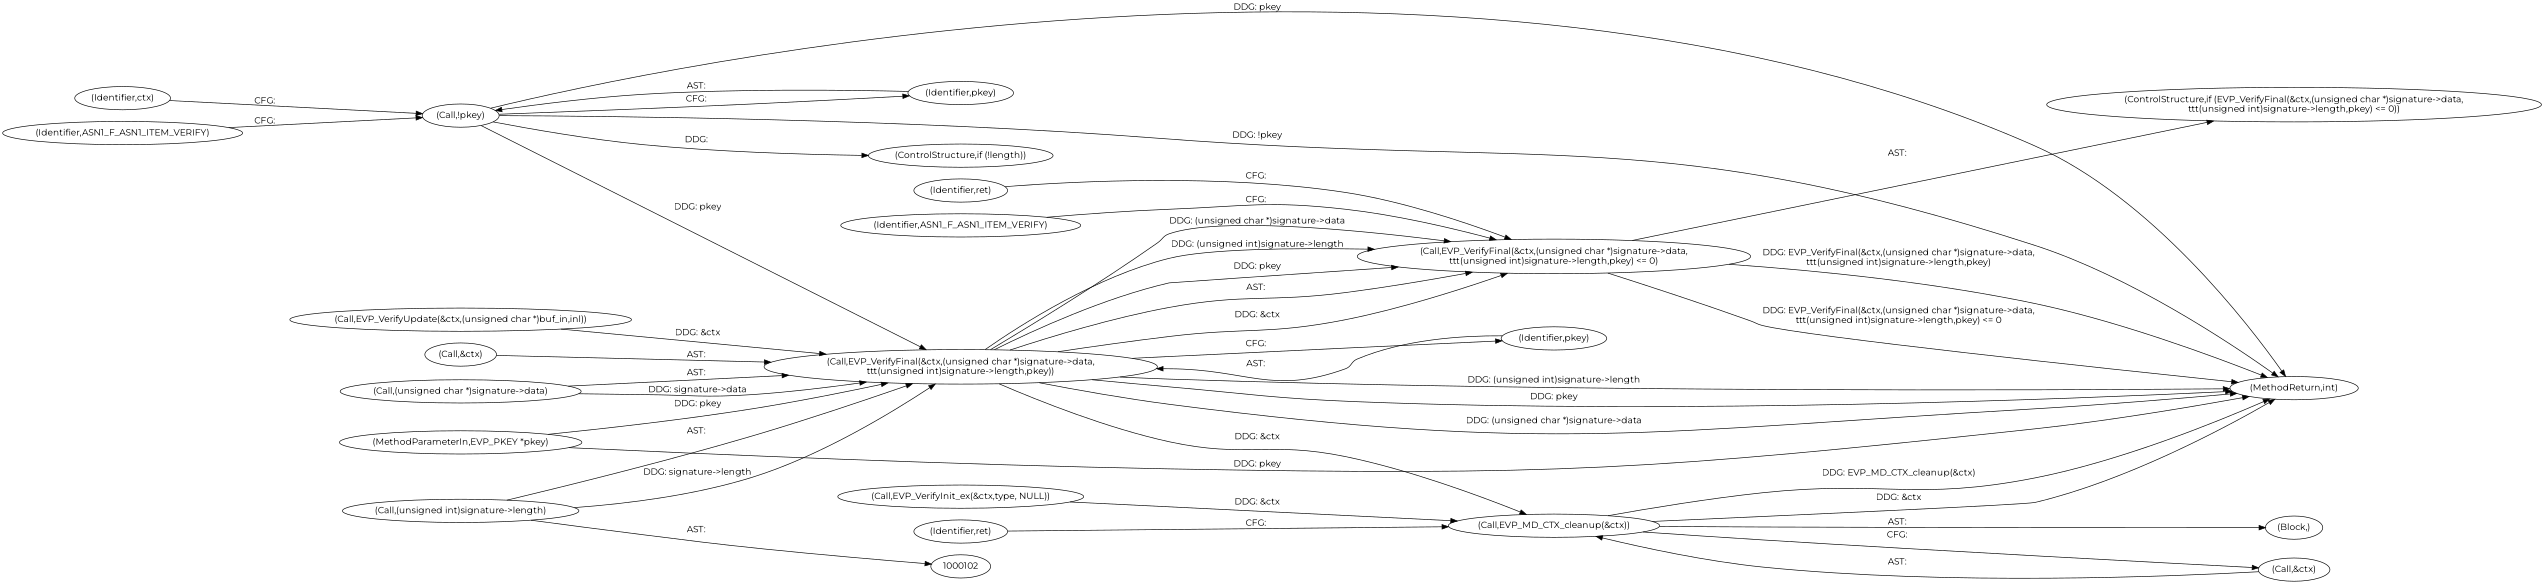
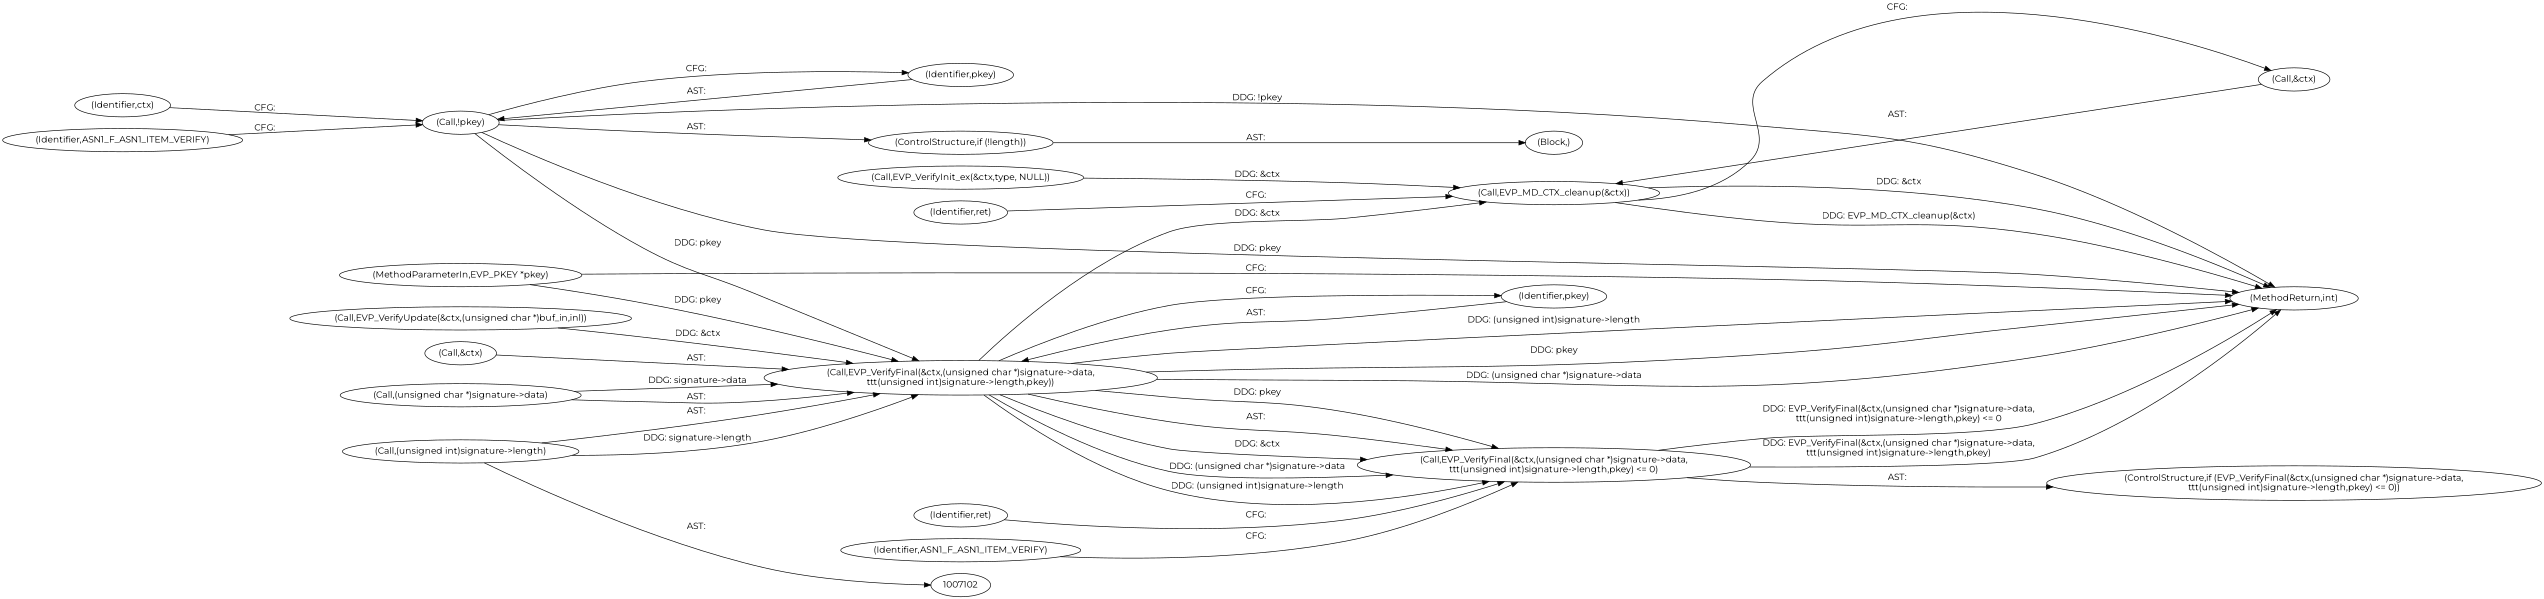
(698, 140) -> (698, 127)
(1257, 464) -> (1257, 268)
(1959, 527) -> (1286, 143)
(961, 566) -> (961, 585)
